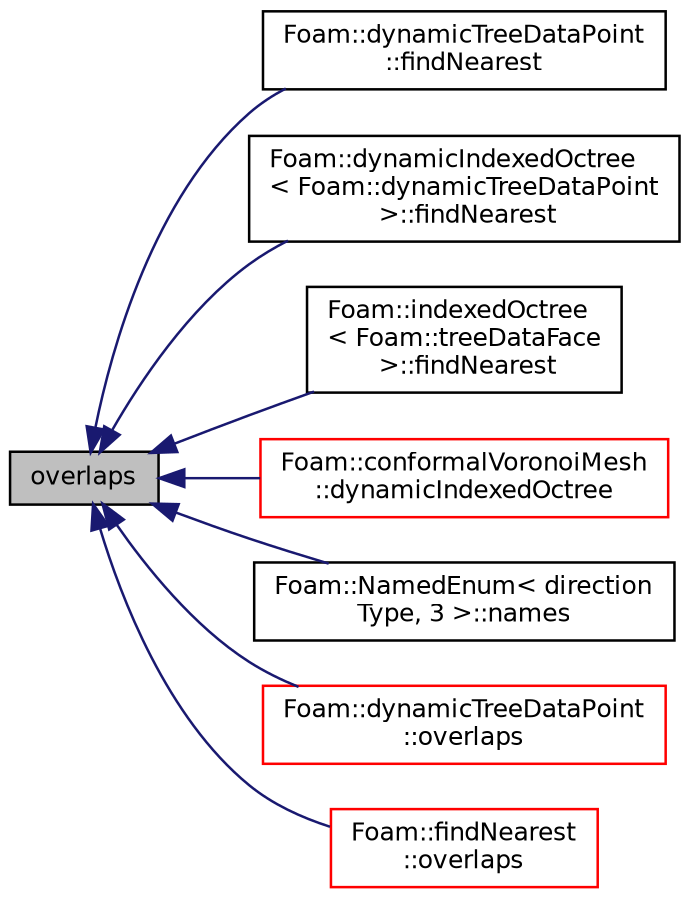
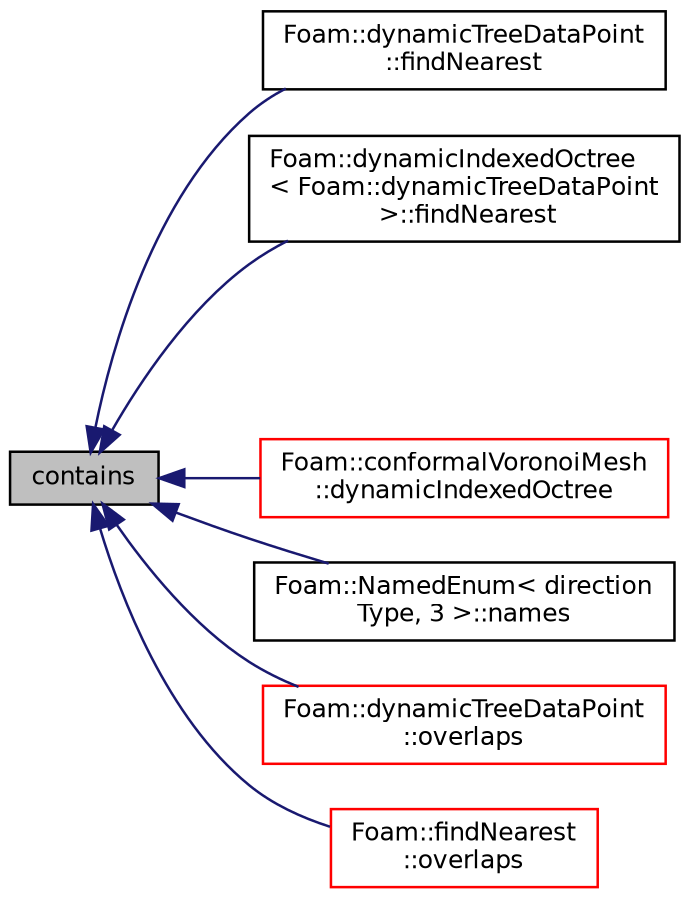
(464, 340) -> none
(84, 478) -> (84, 478)
